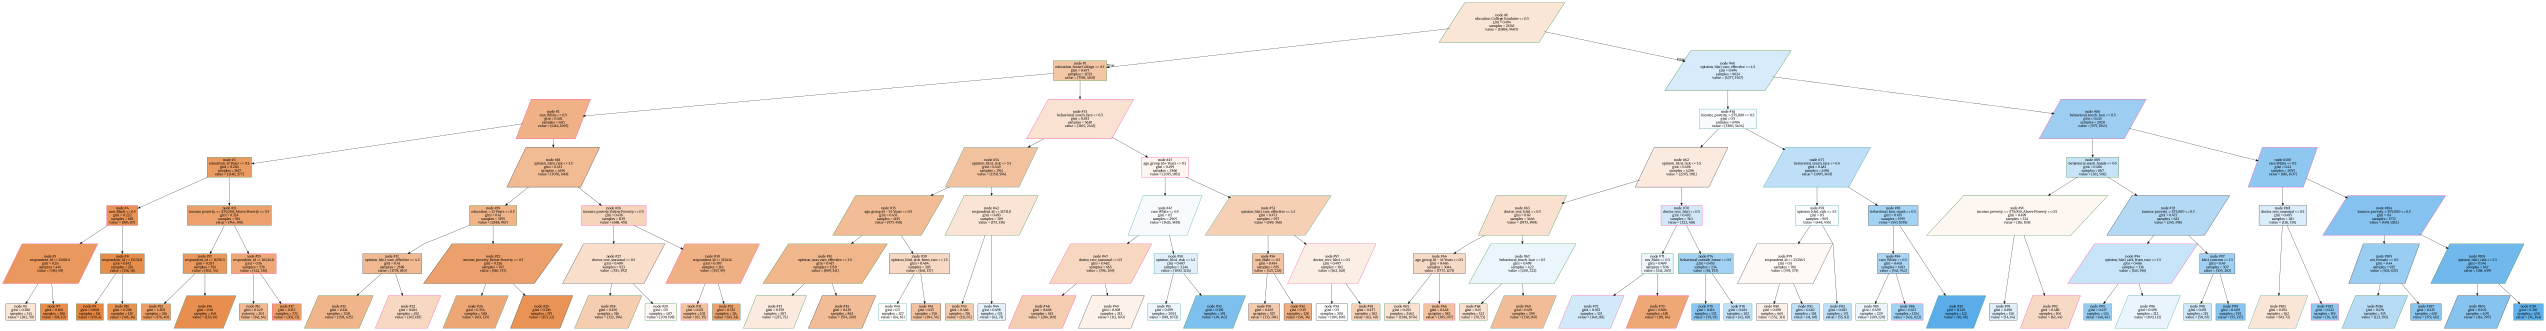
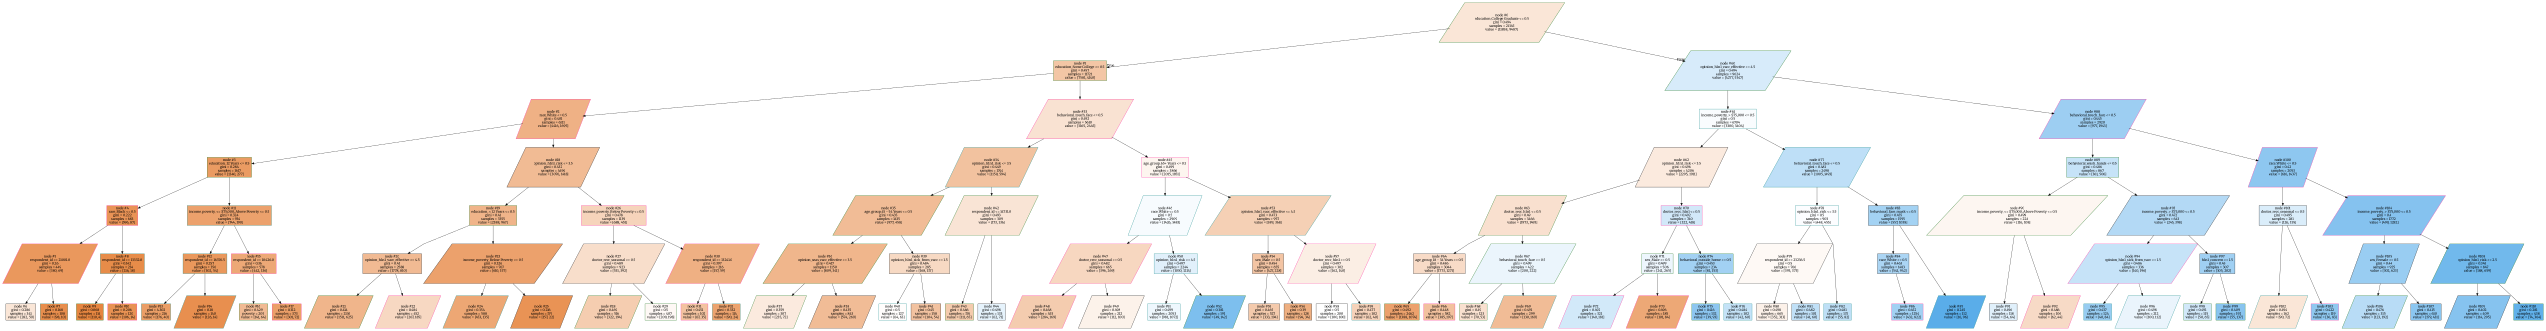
(122, 312) -> (122, 312)
(1402, 312) -> (1402, 312)
(1871, 312) -> none
